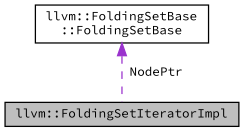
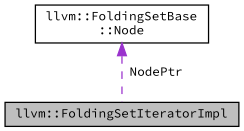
(122, 24) -> (122, 24)
